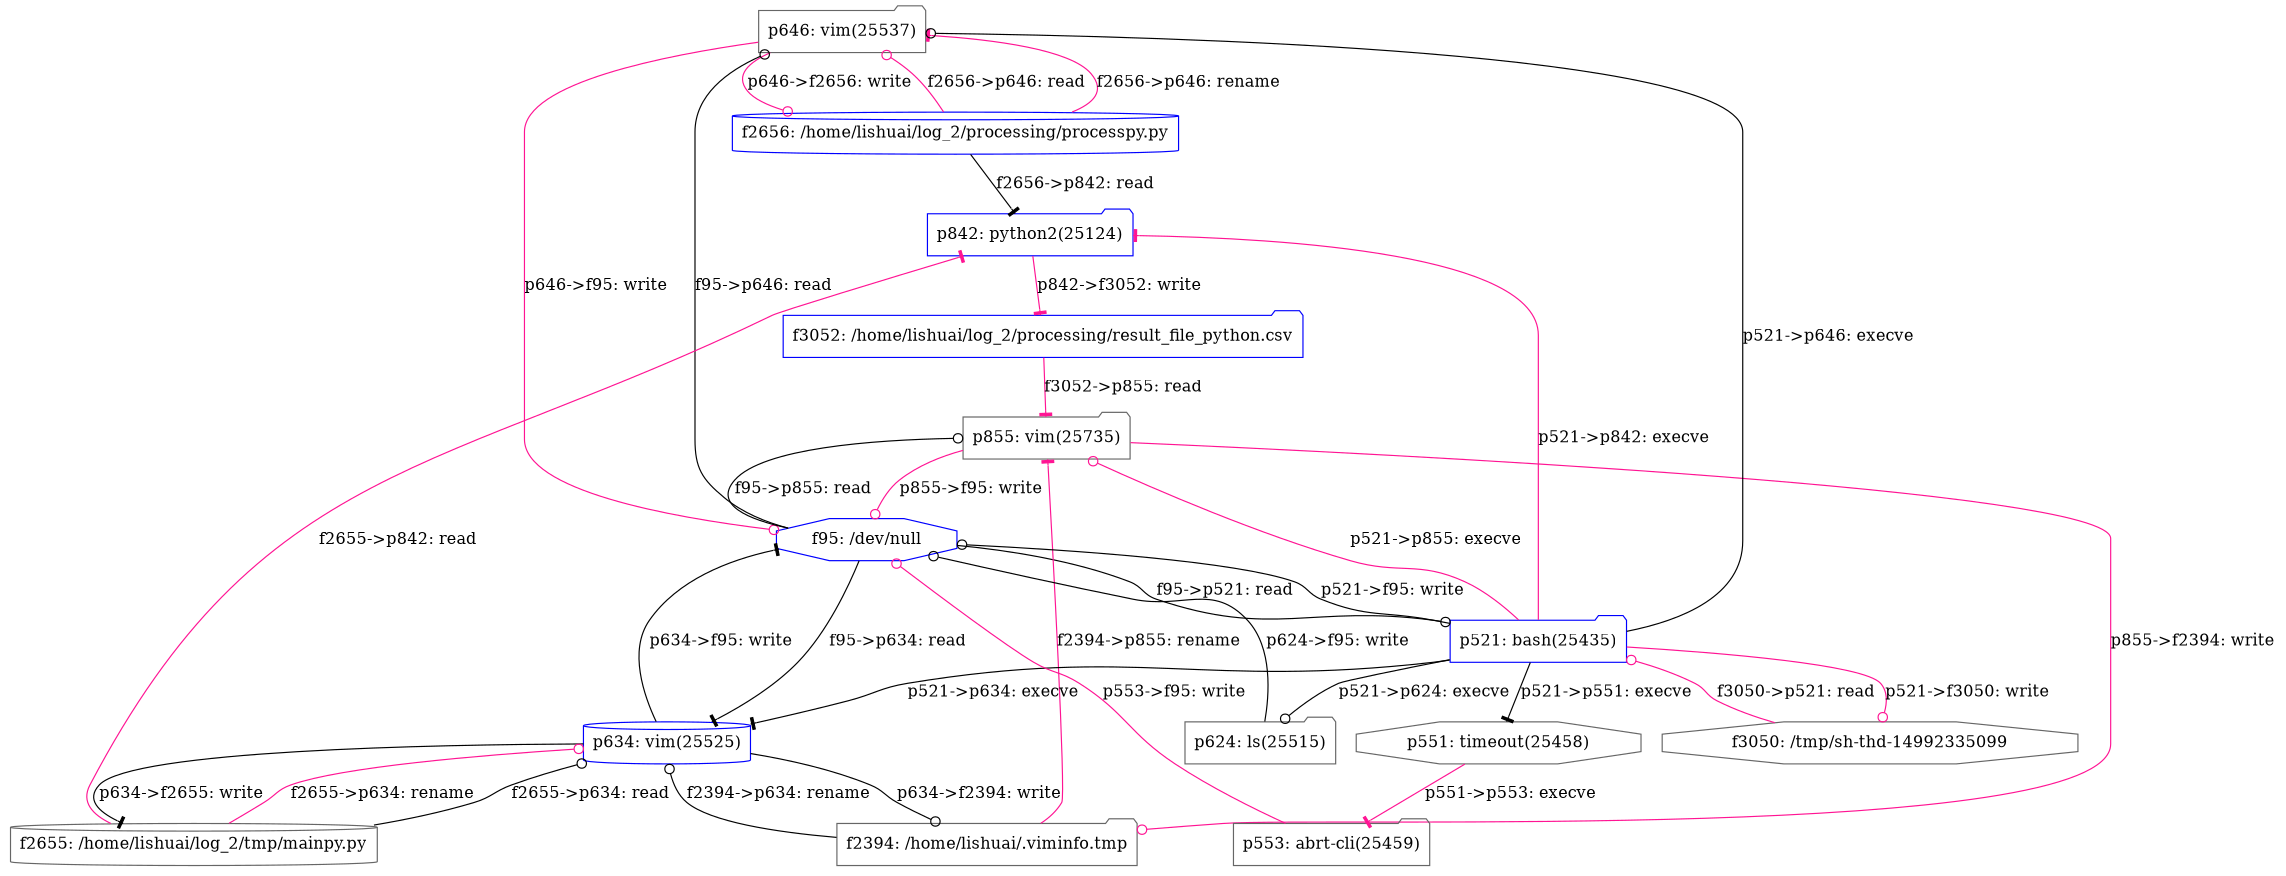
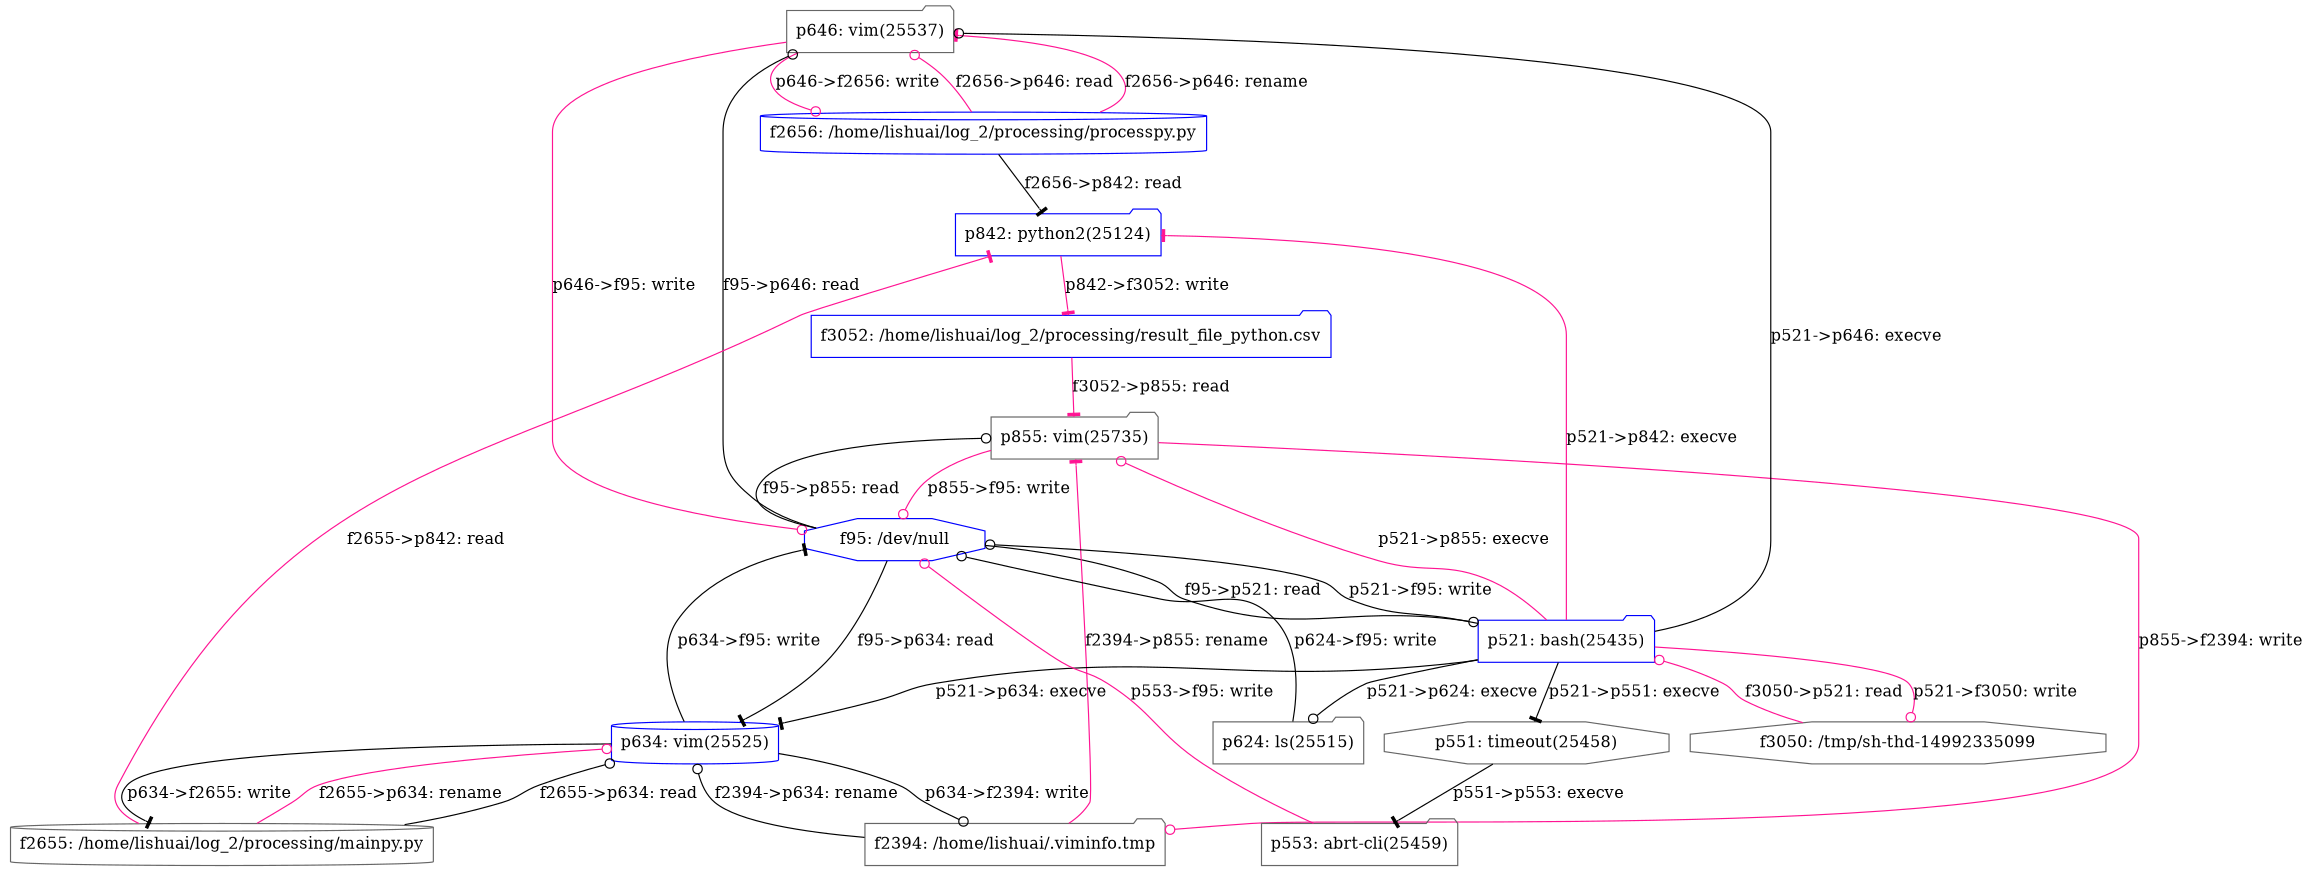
(1418, 792) -> (1446, 792)
(194, 845) -> (222, 845)
